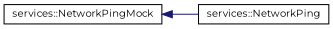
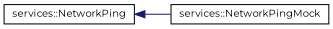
(185, 14) -> (158, 14)
